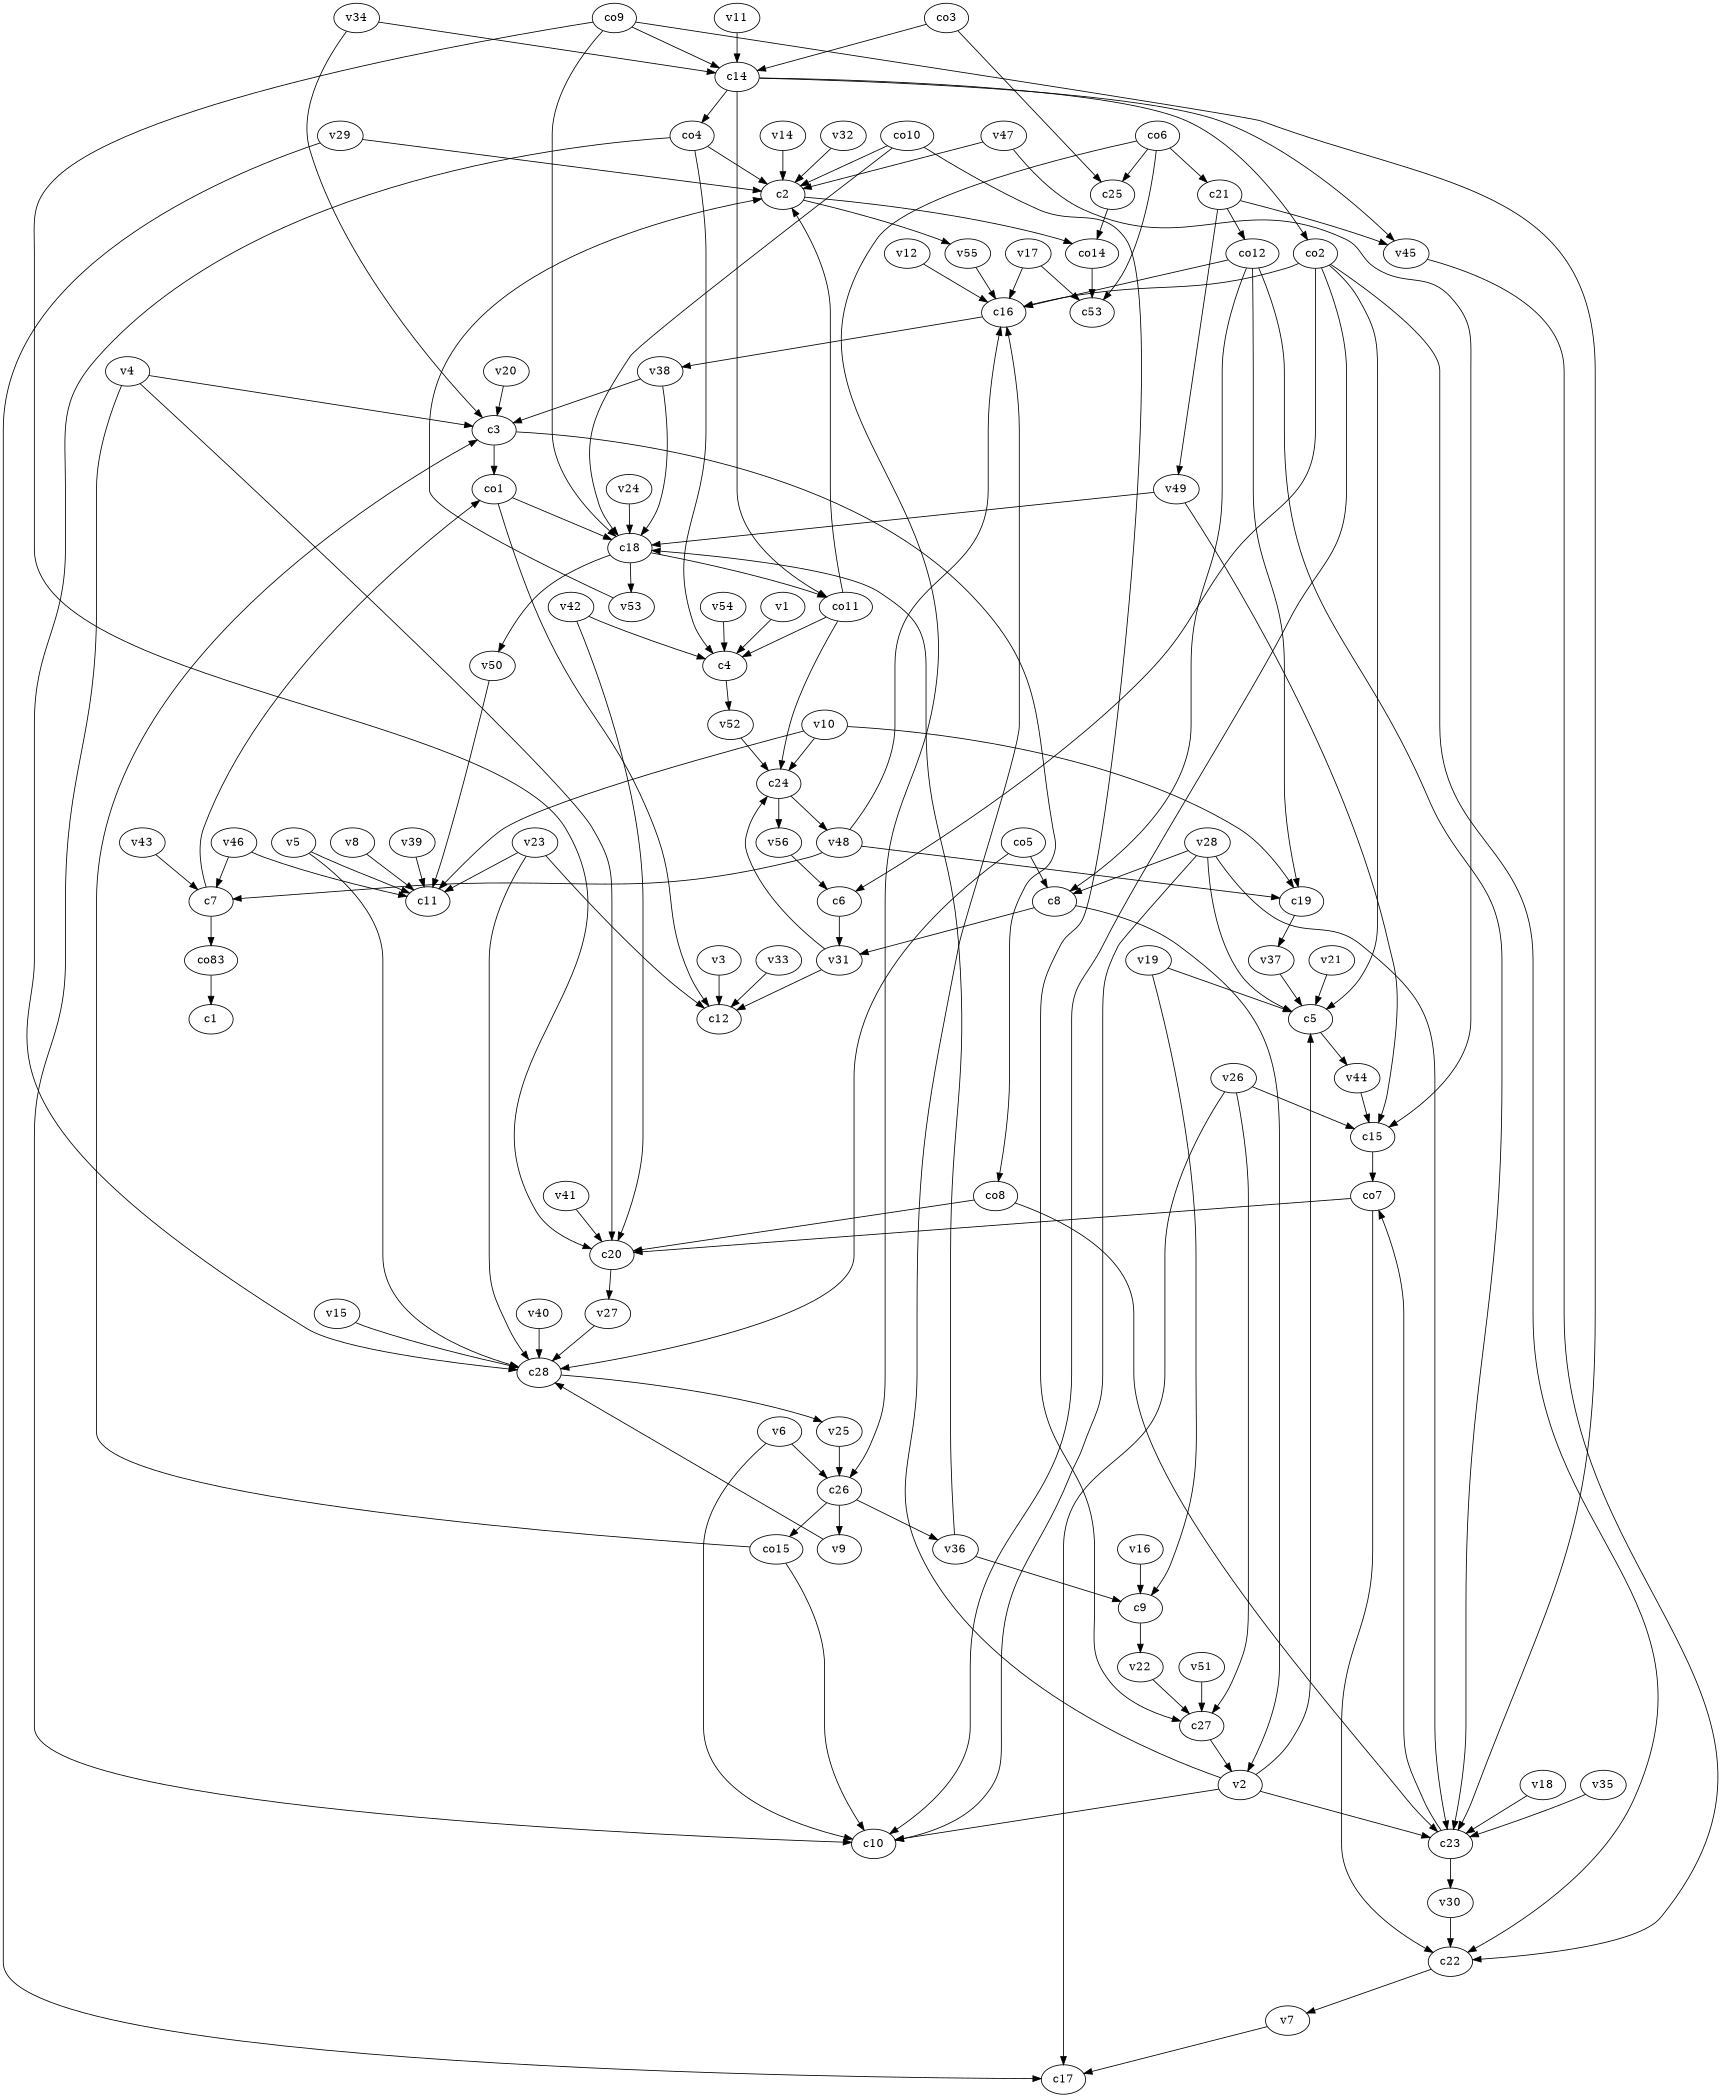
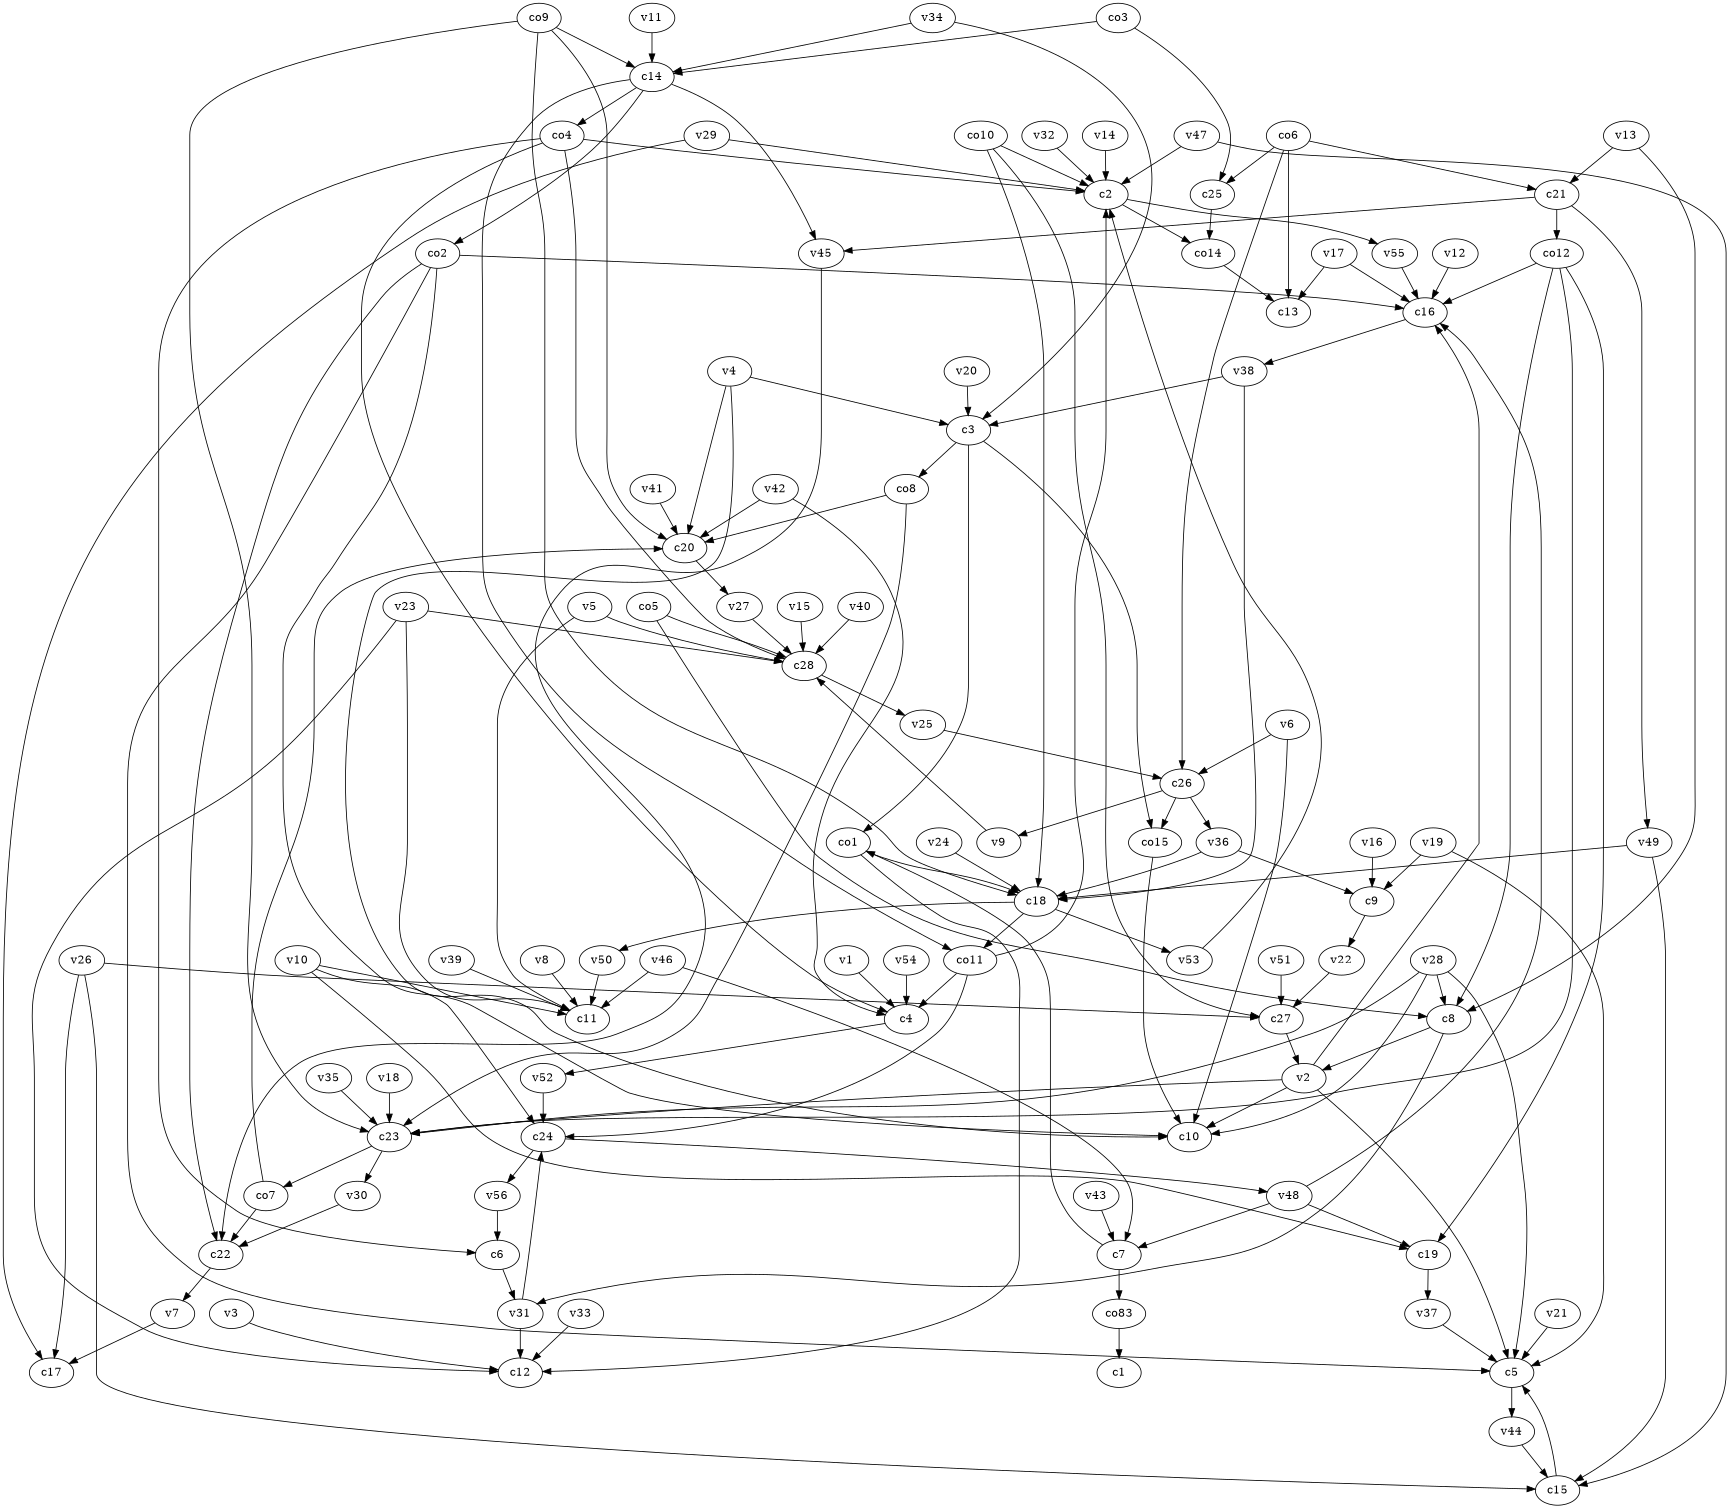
none -> (1626, 136)
(1092, 312) -> (1288, 312)
(1181, 632) -> (159, 642)
(1373, 1163) -> (1548, 1432)
(97, 1195) -> (1124, 604)
